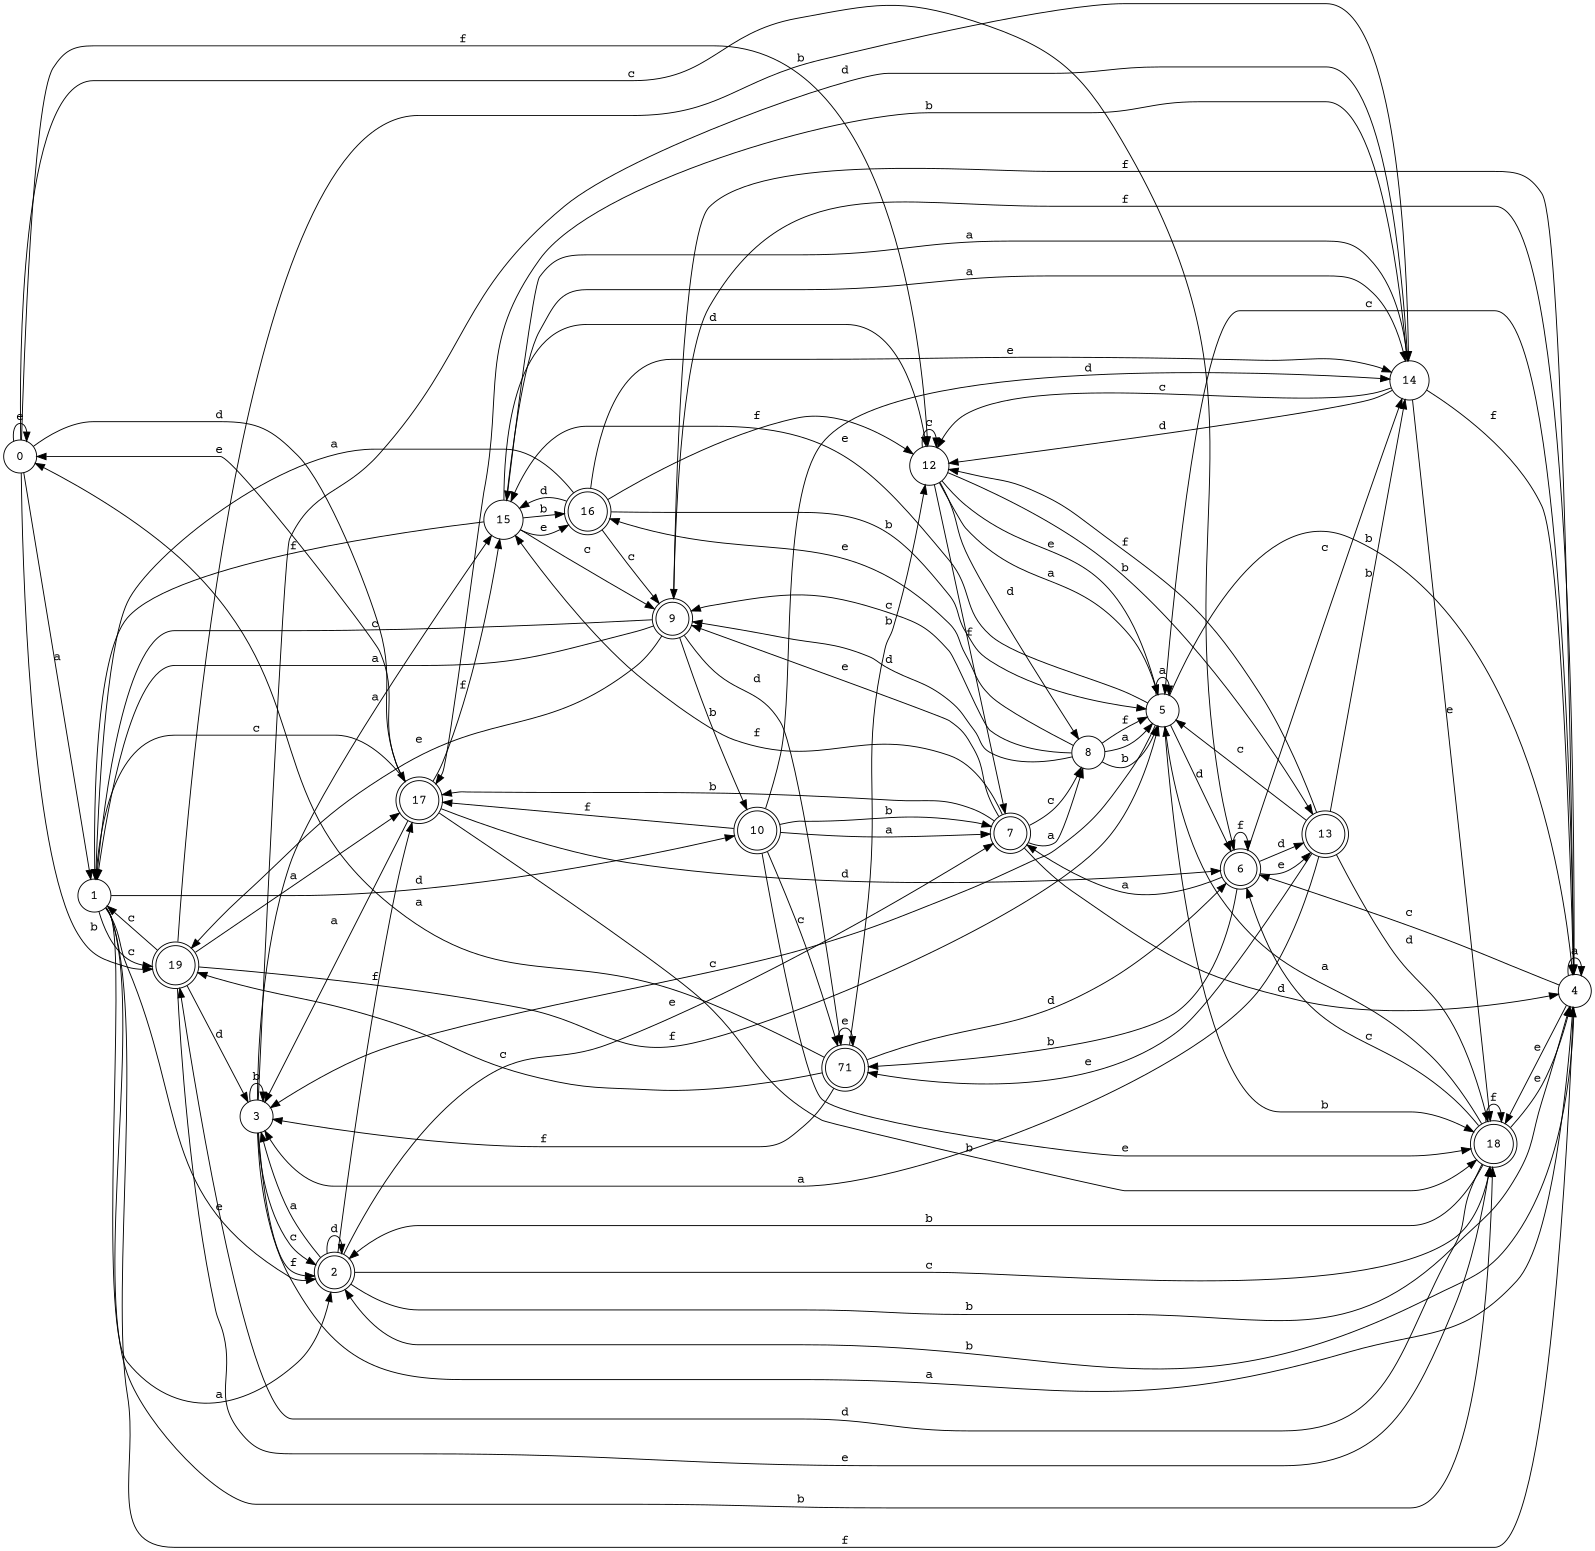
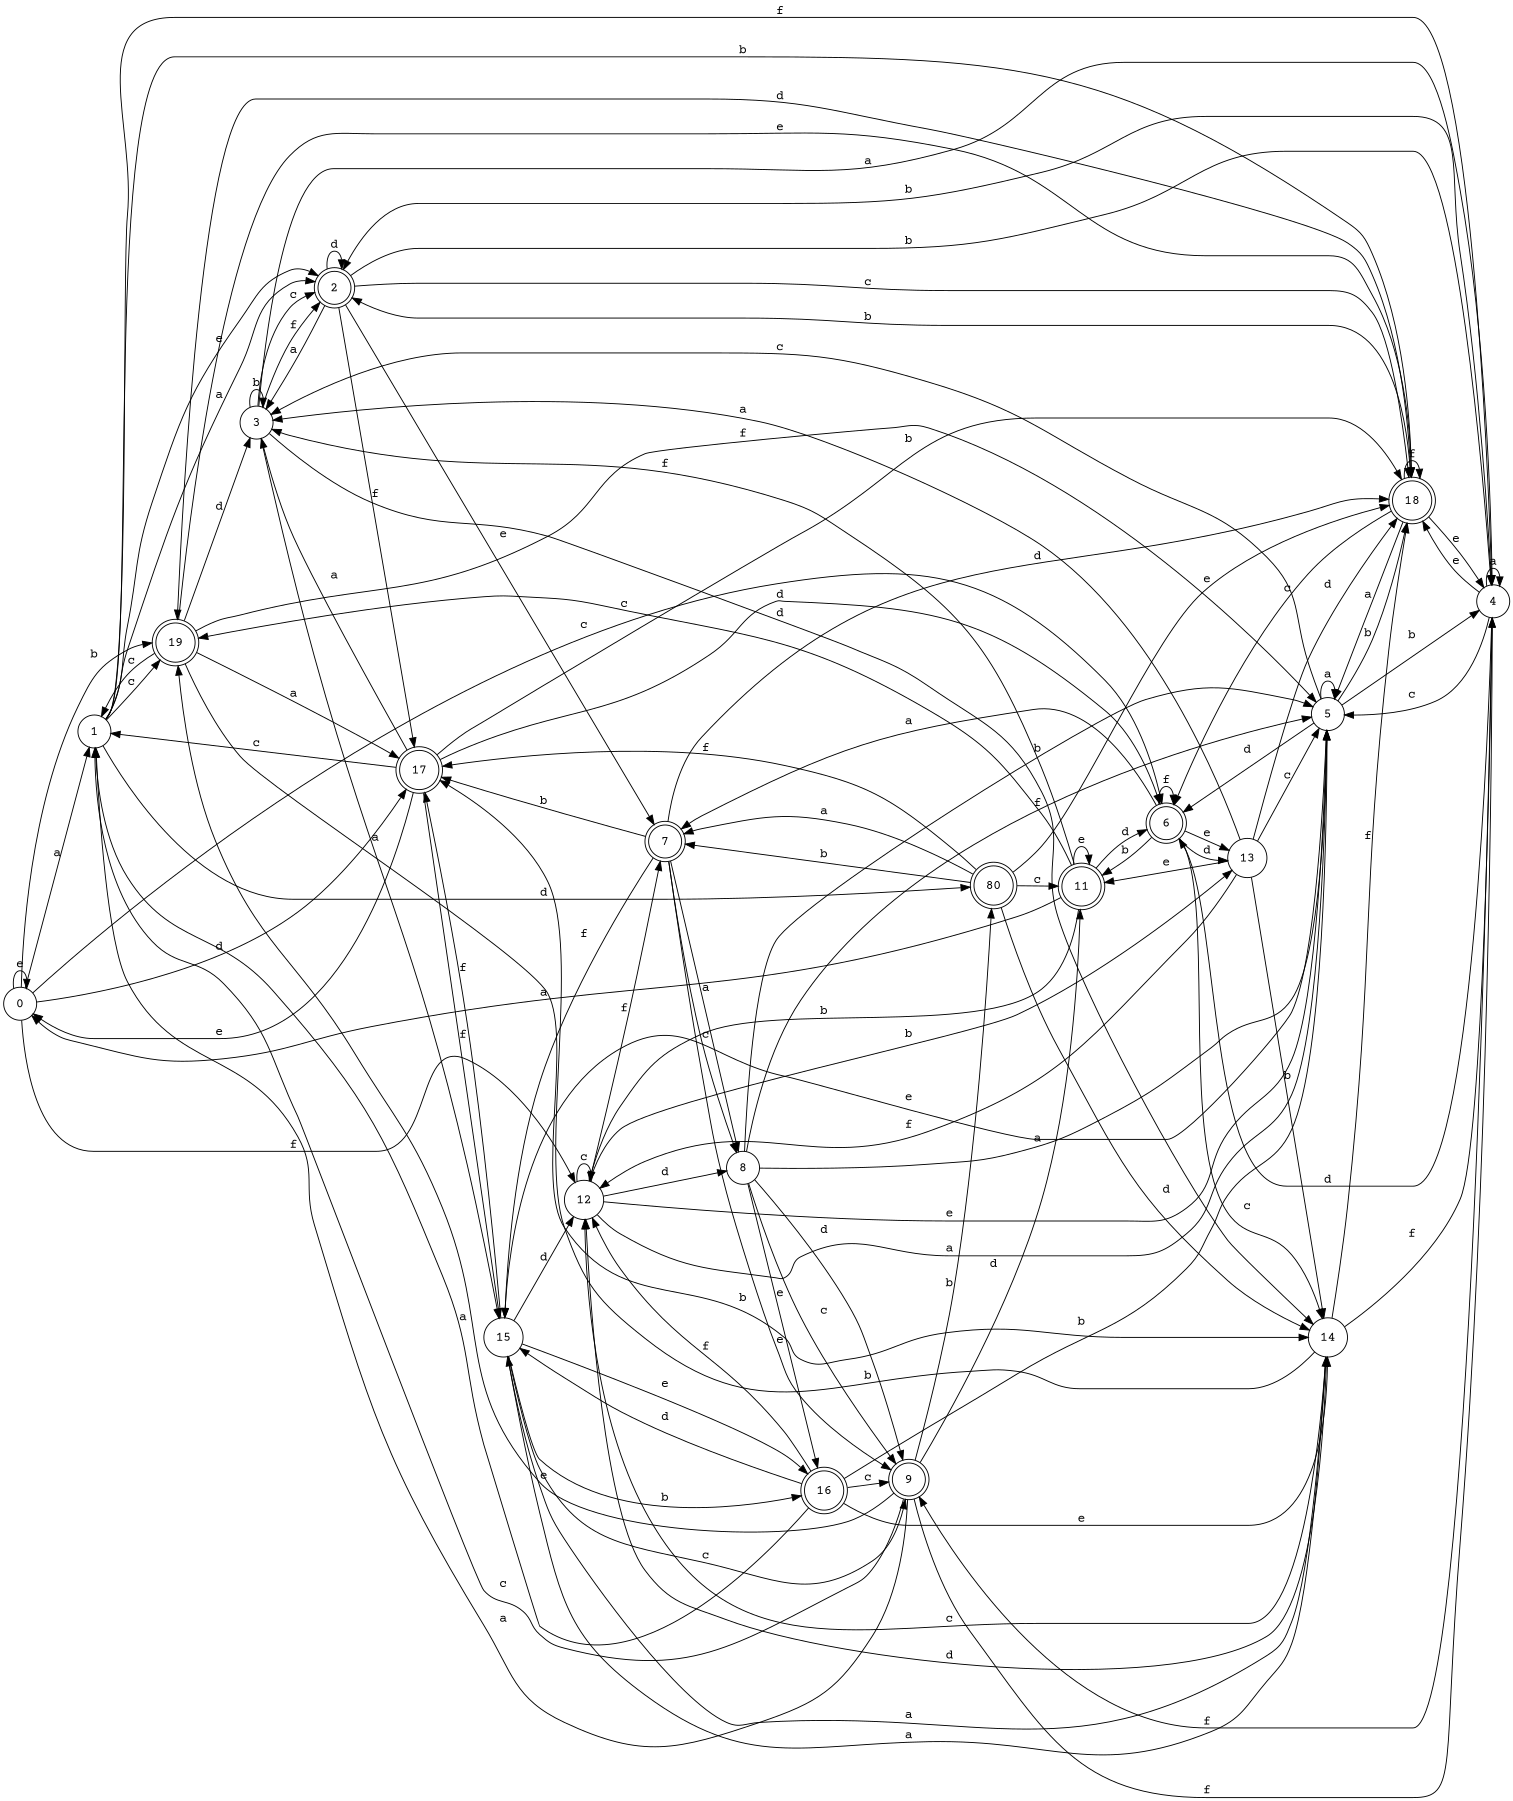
(177, 588) -> (474, 1072)
(1450, 710) -> (1368, 836)
(757, 830) -> (994, 886)
(1325, 834) -> (1247, 858)
(1409, 913) -> (1328, 1179)
(1267, 992) -> (974, 575)
(845, 1068) -> (1081, 886)
